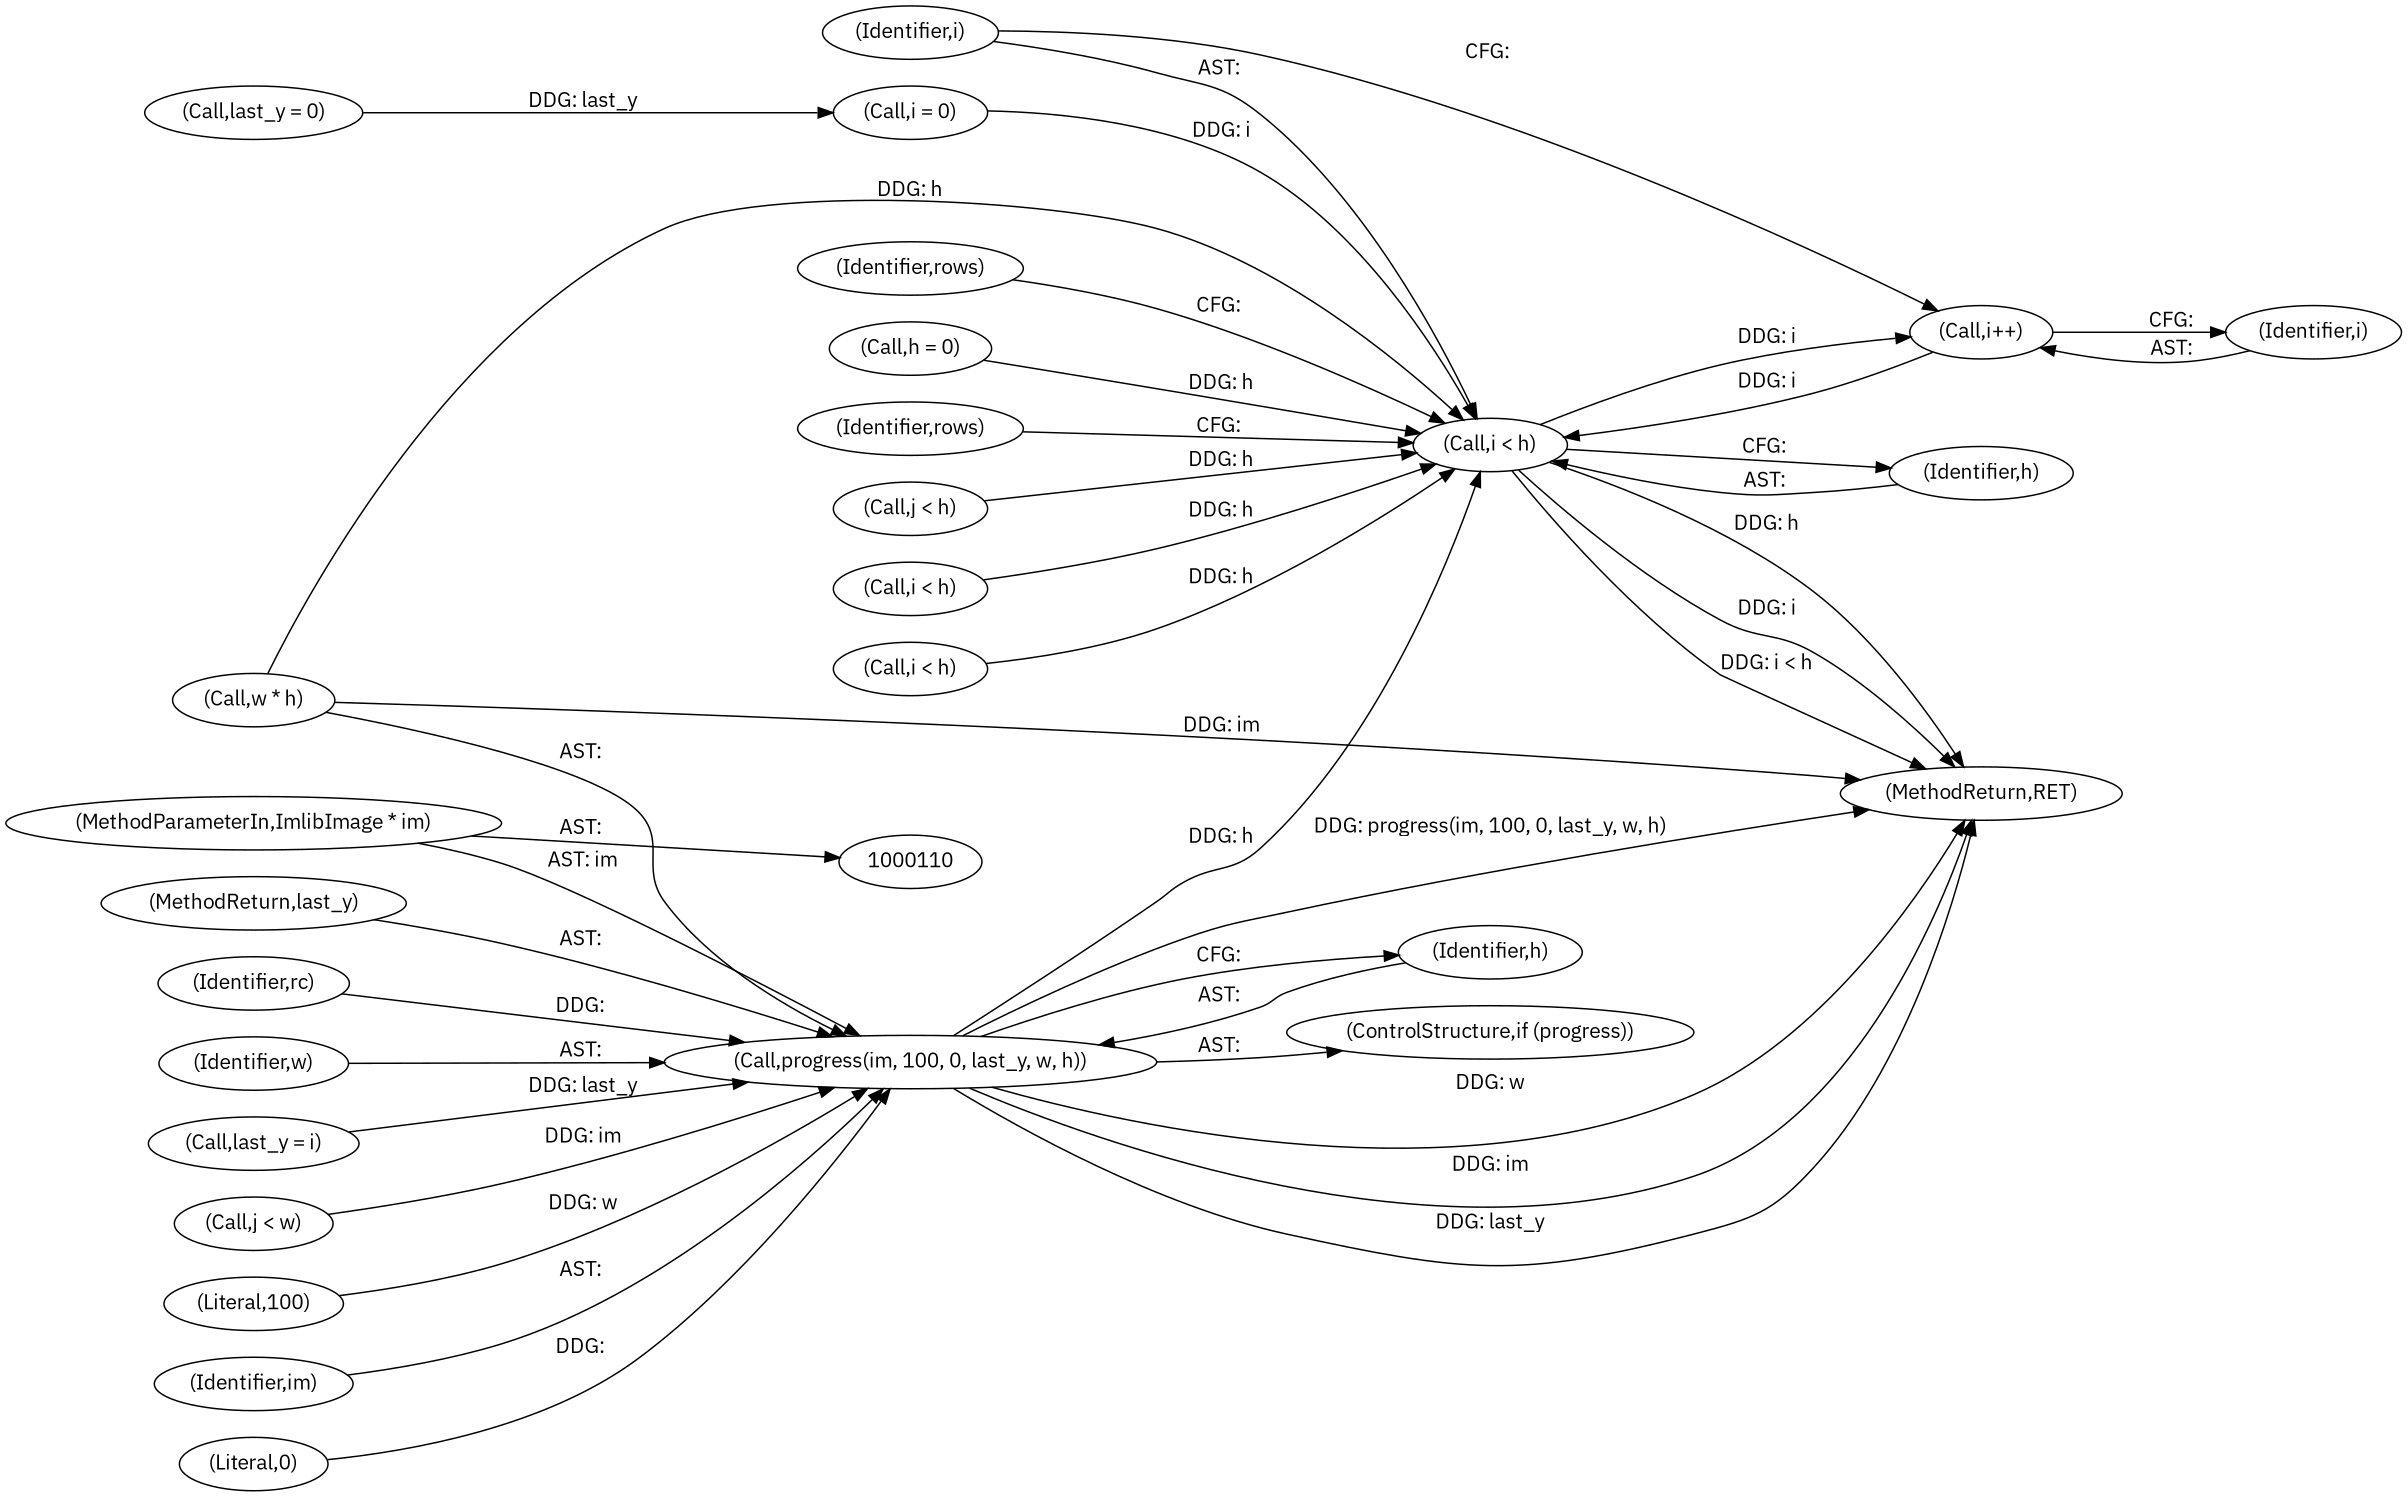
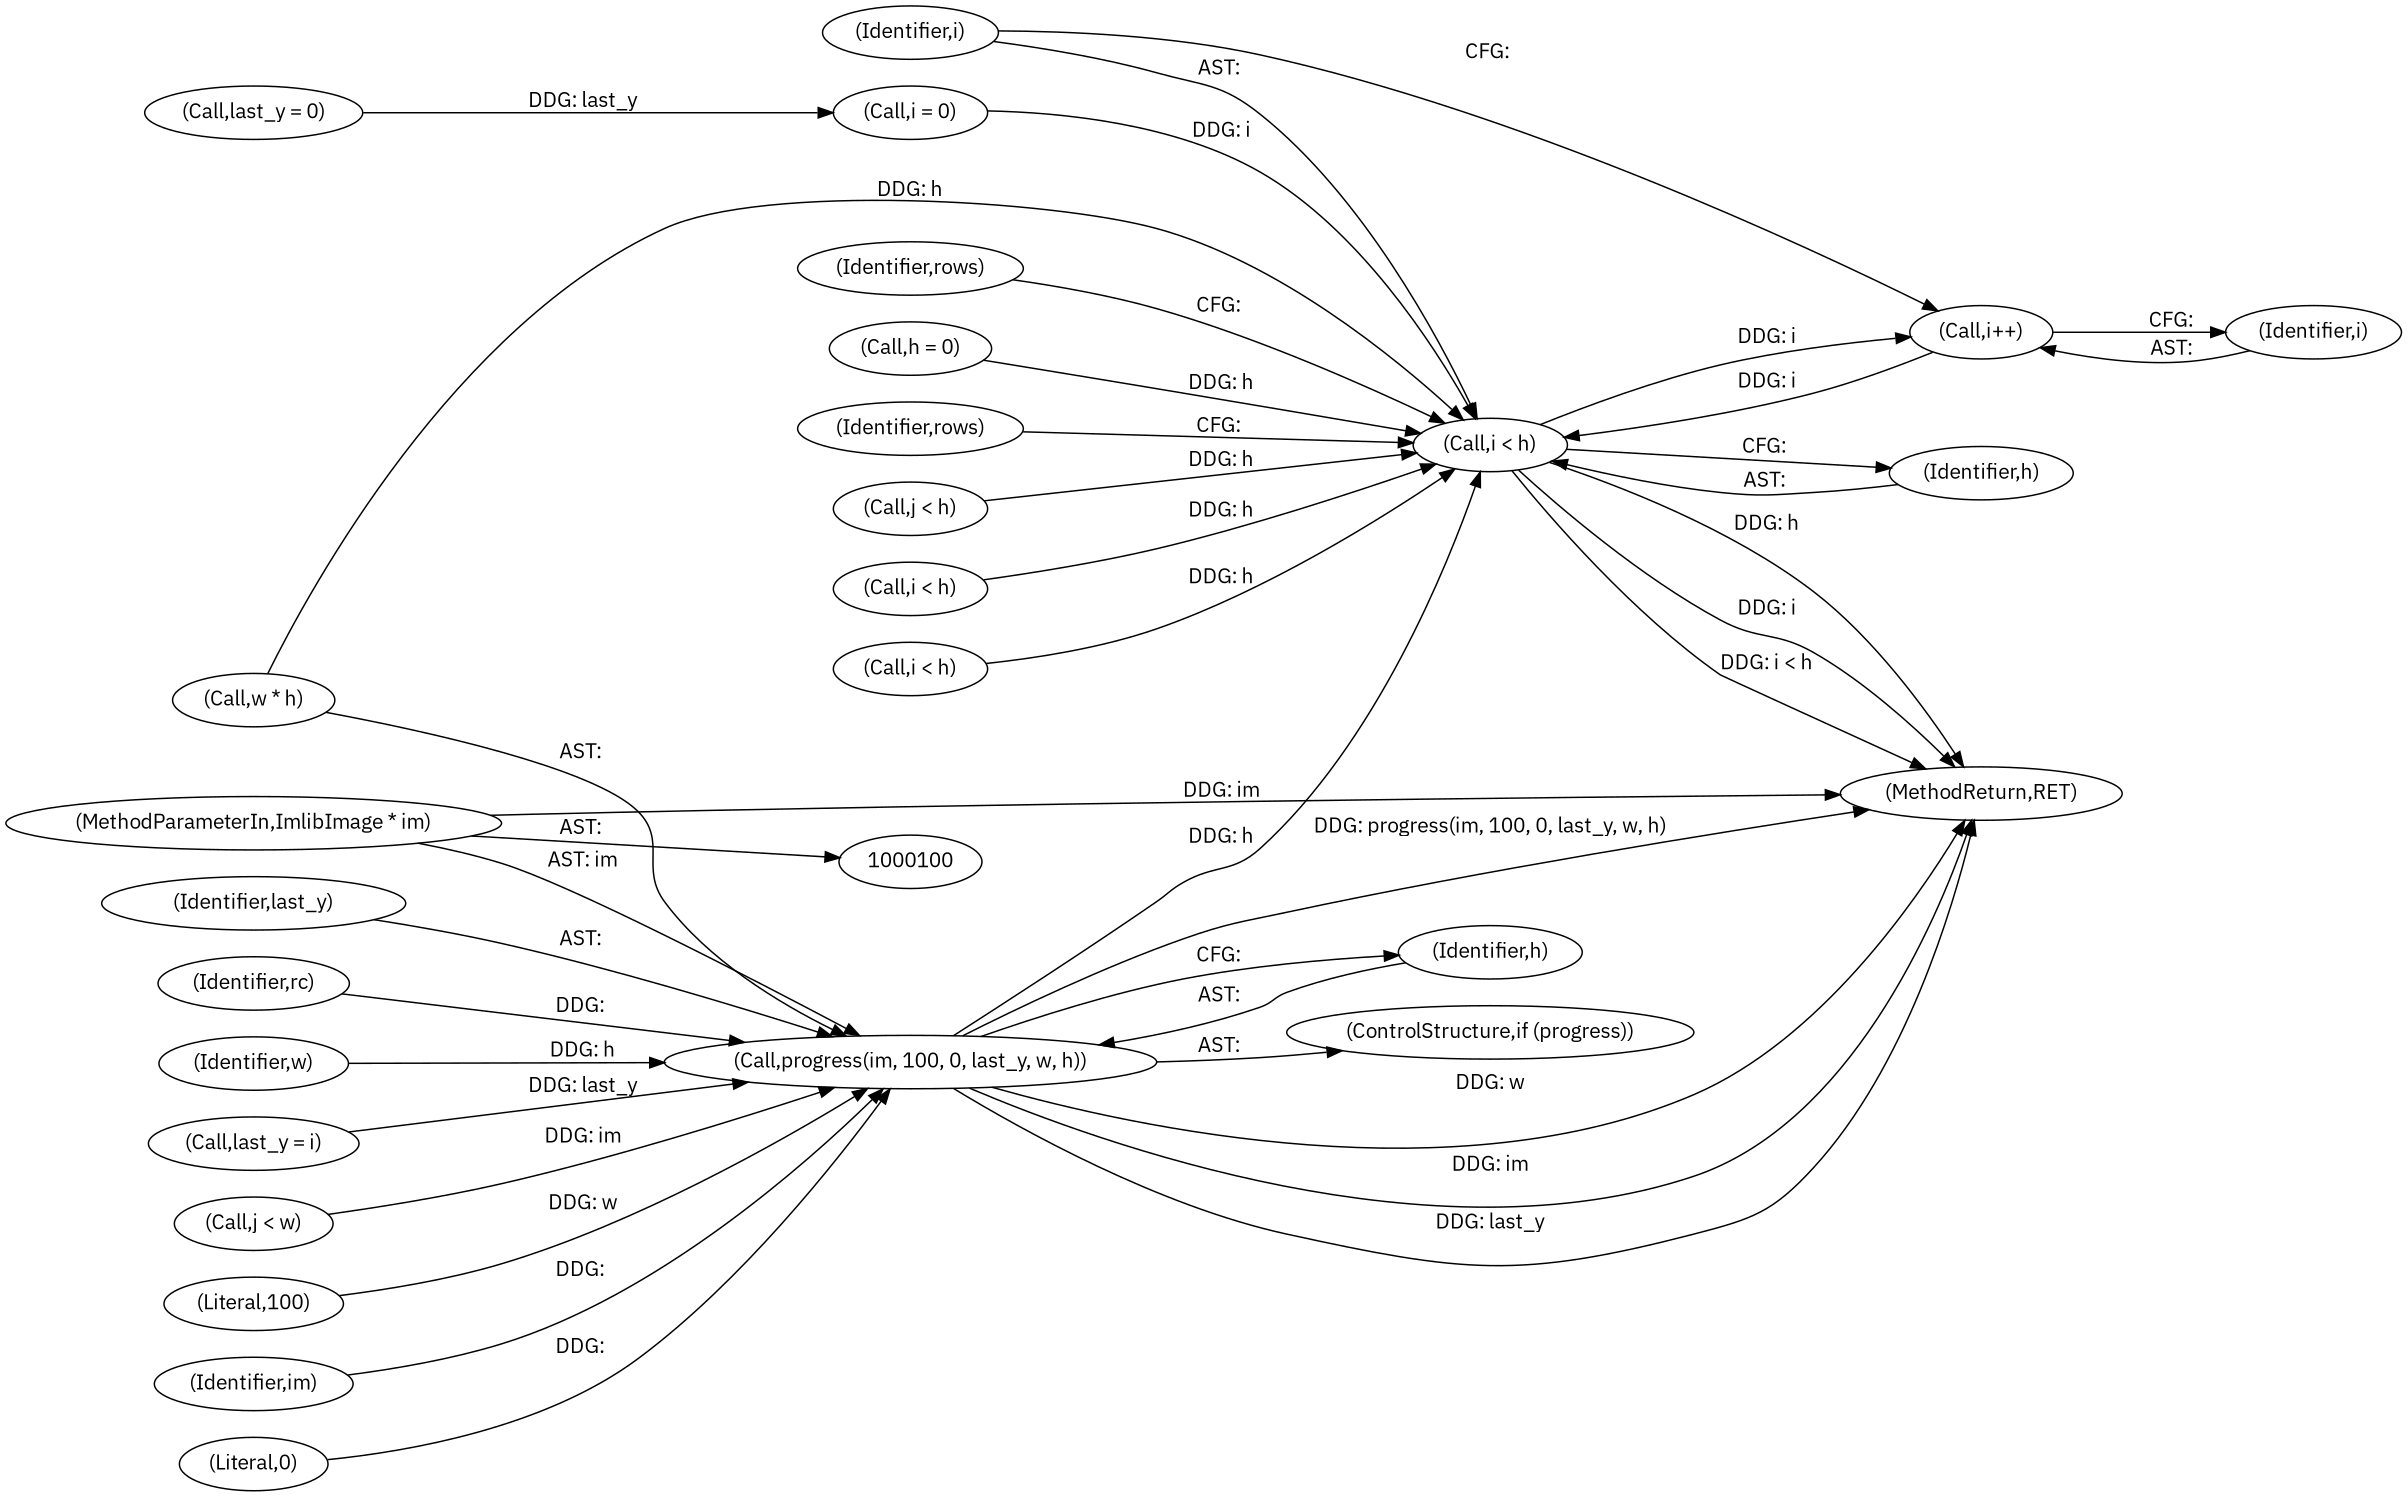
(1090, 732) -> (1158, 803)
(910, 862) -> (910, 862)
(254, 903) -> (254, 903)
(583, 1051) -> (583, 1051)
(583, 1270) -> (583, 1270)
